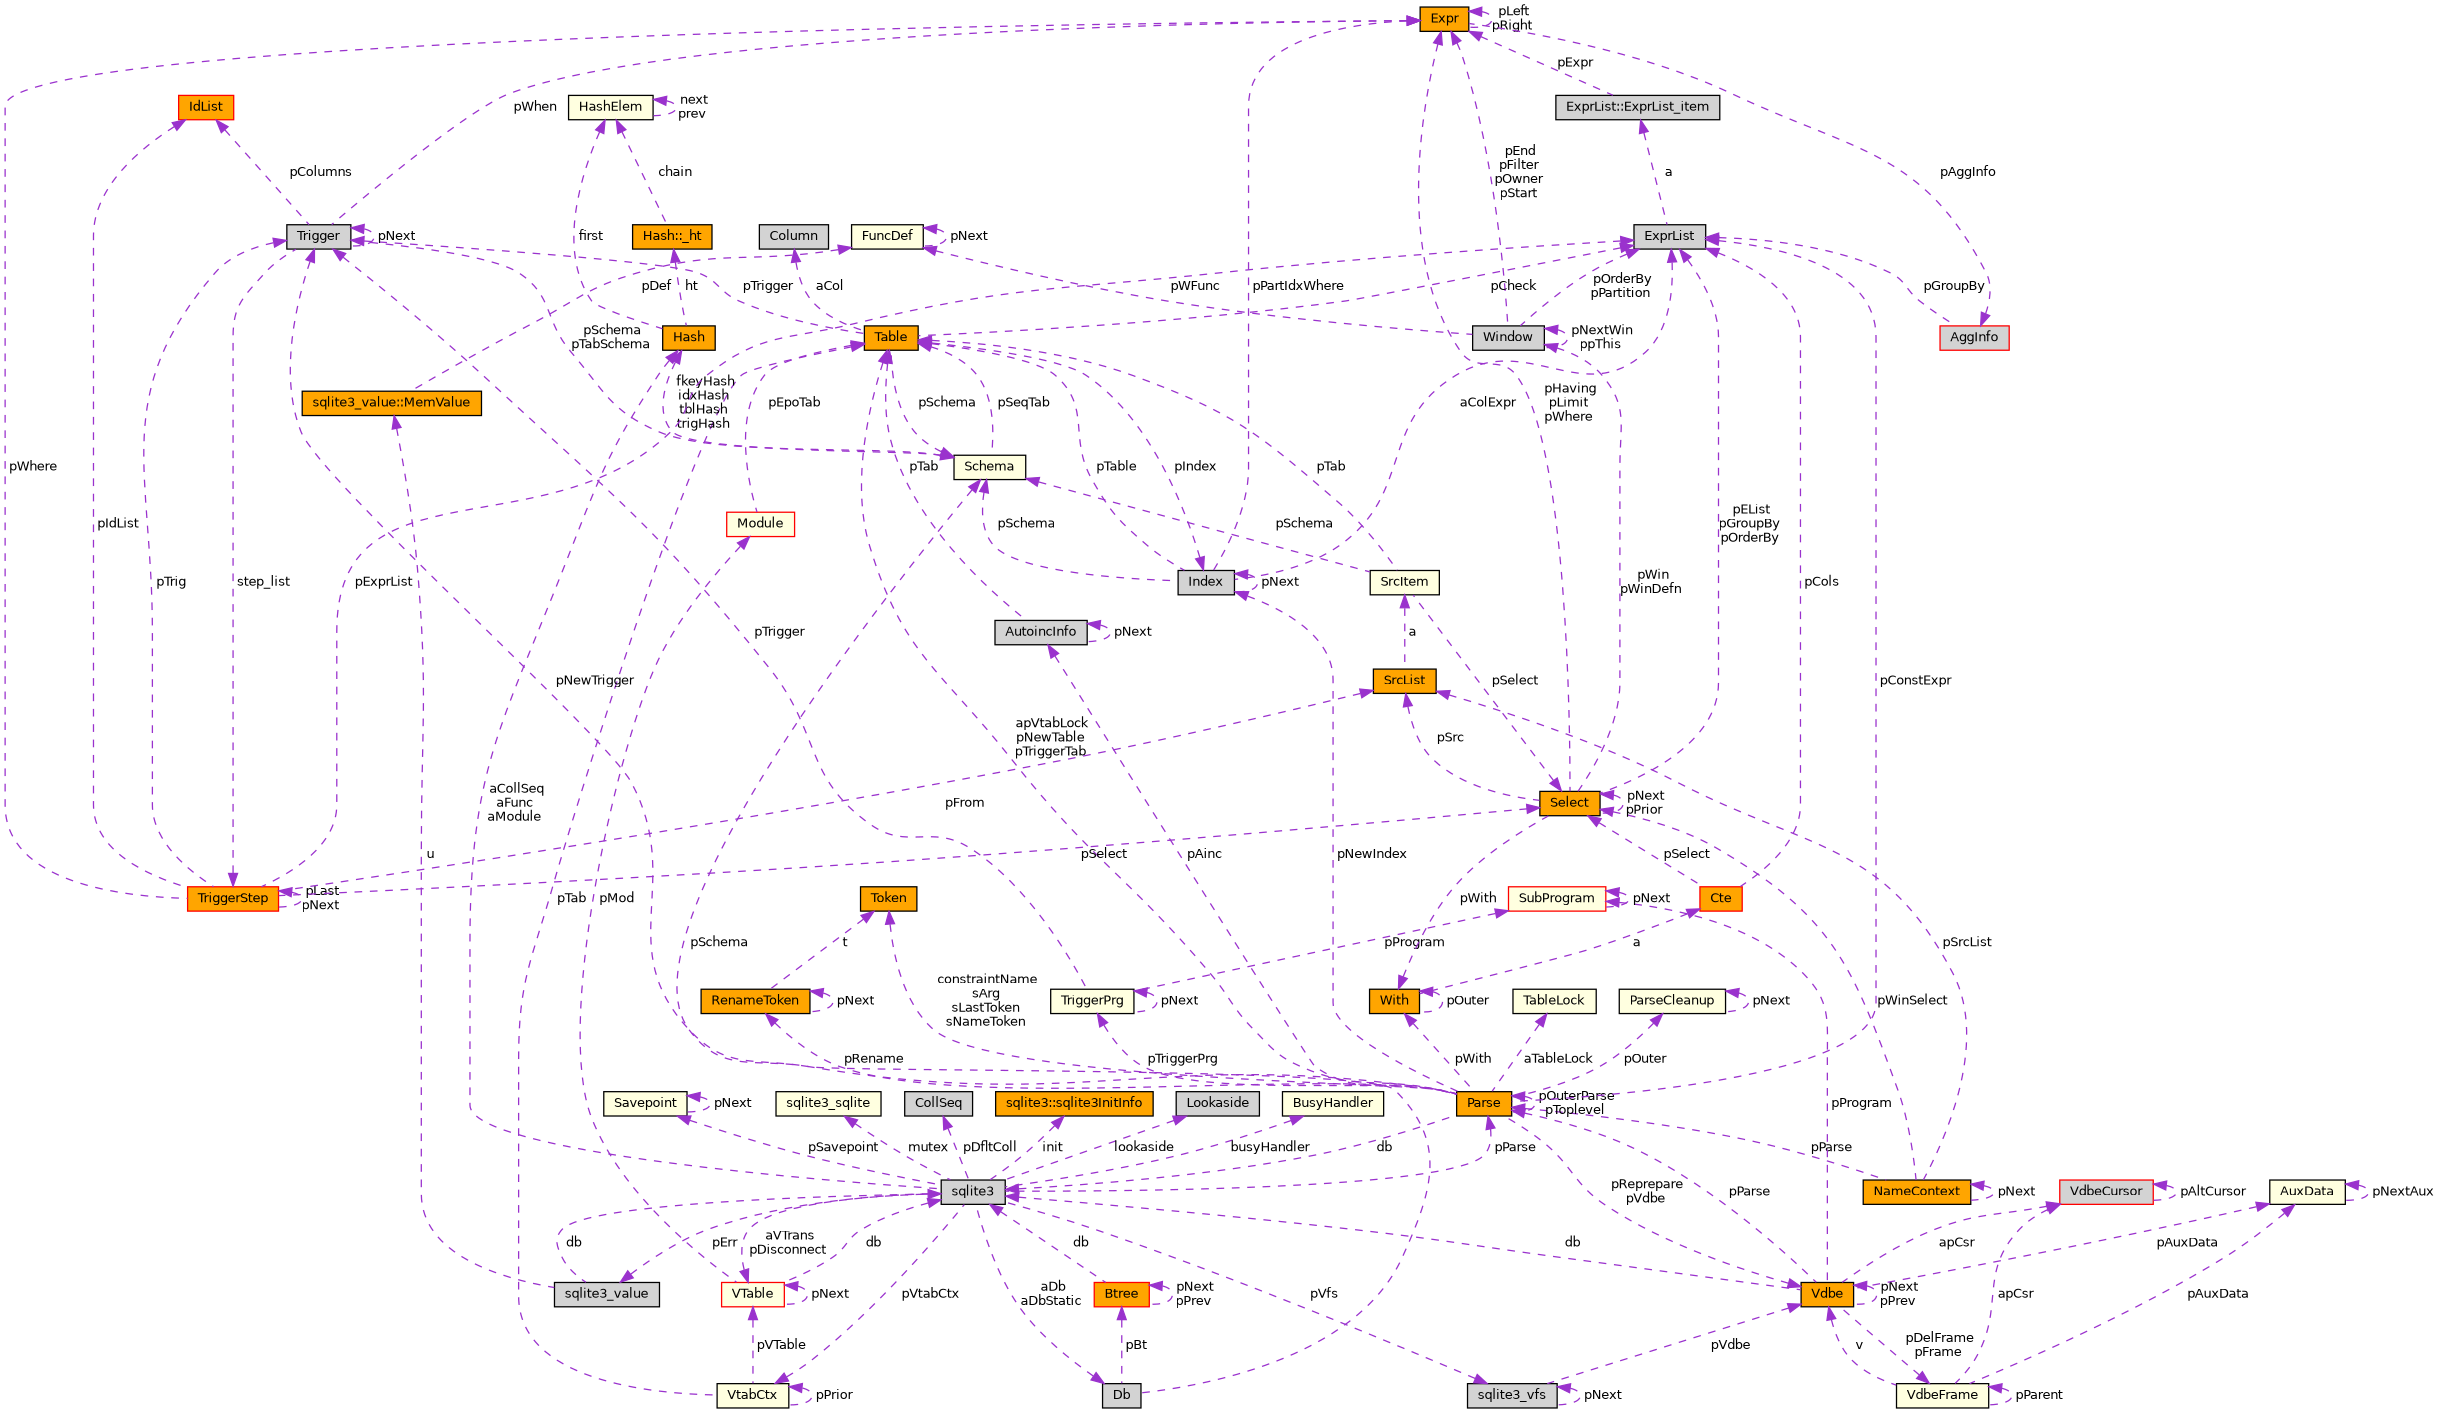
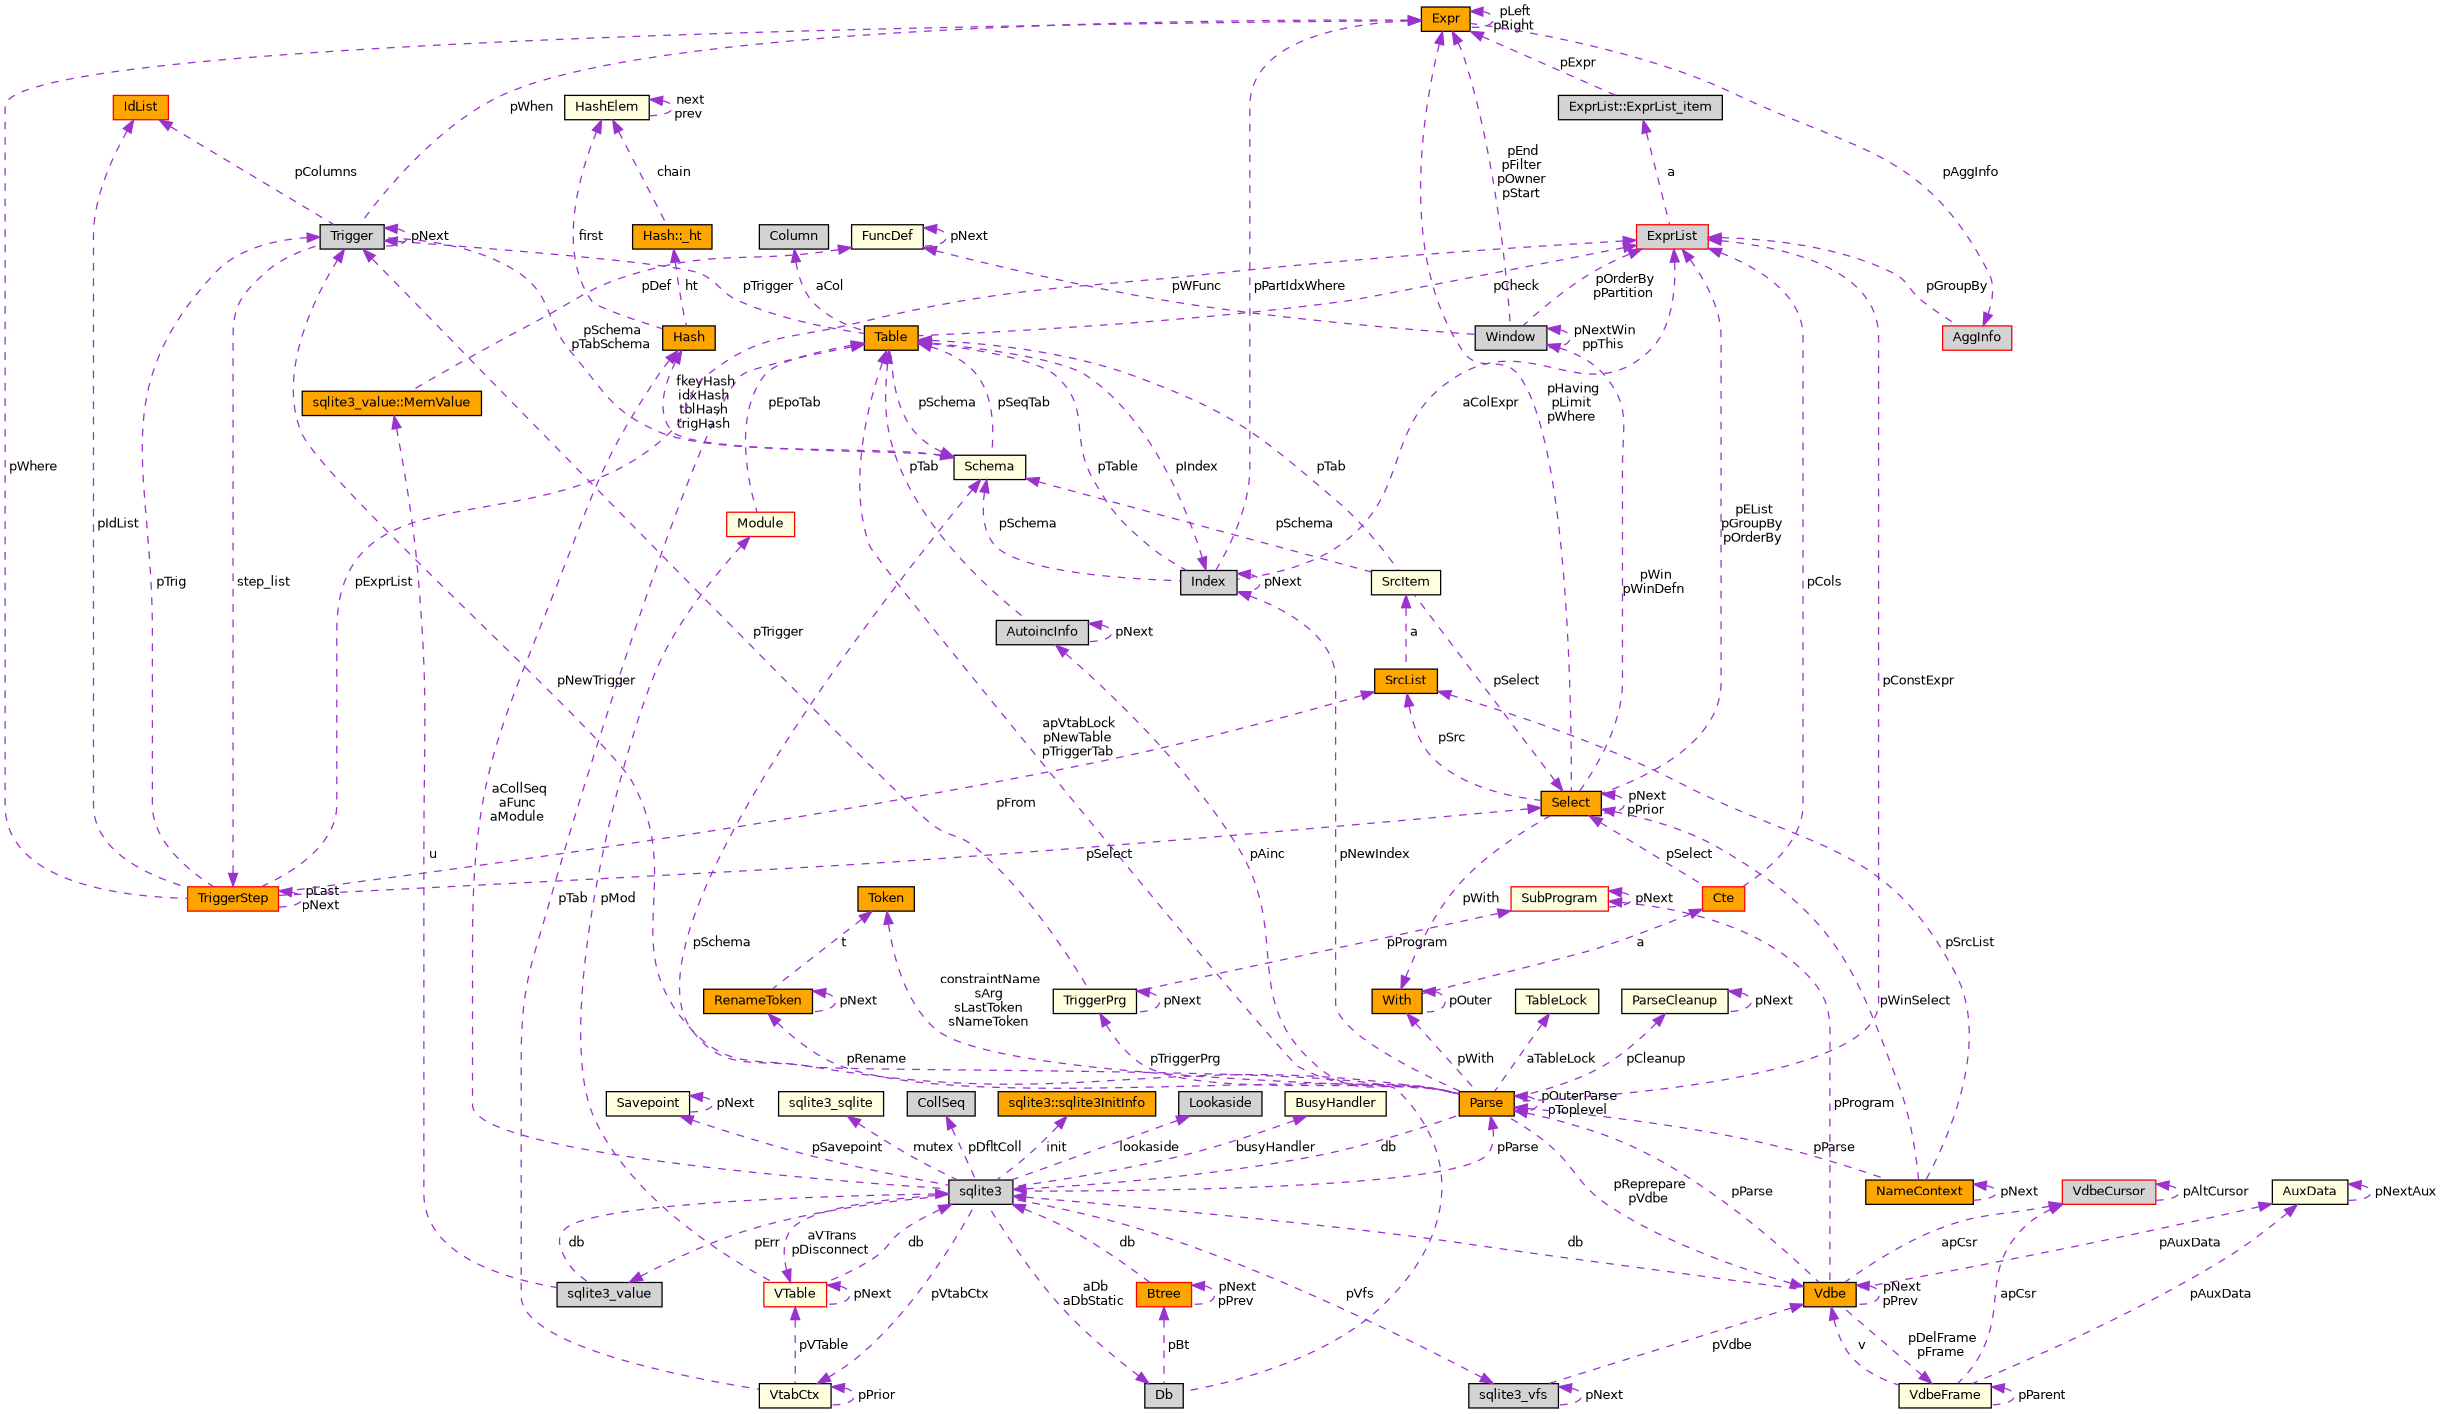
(1670, 237) -> (1672, 237)
(1644, 1060) -> (1654, 1060)
